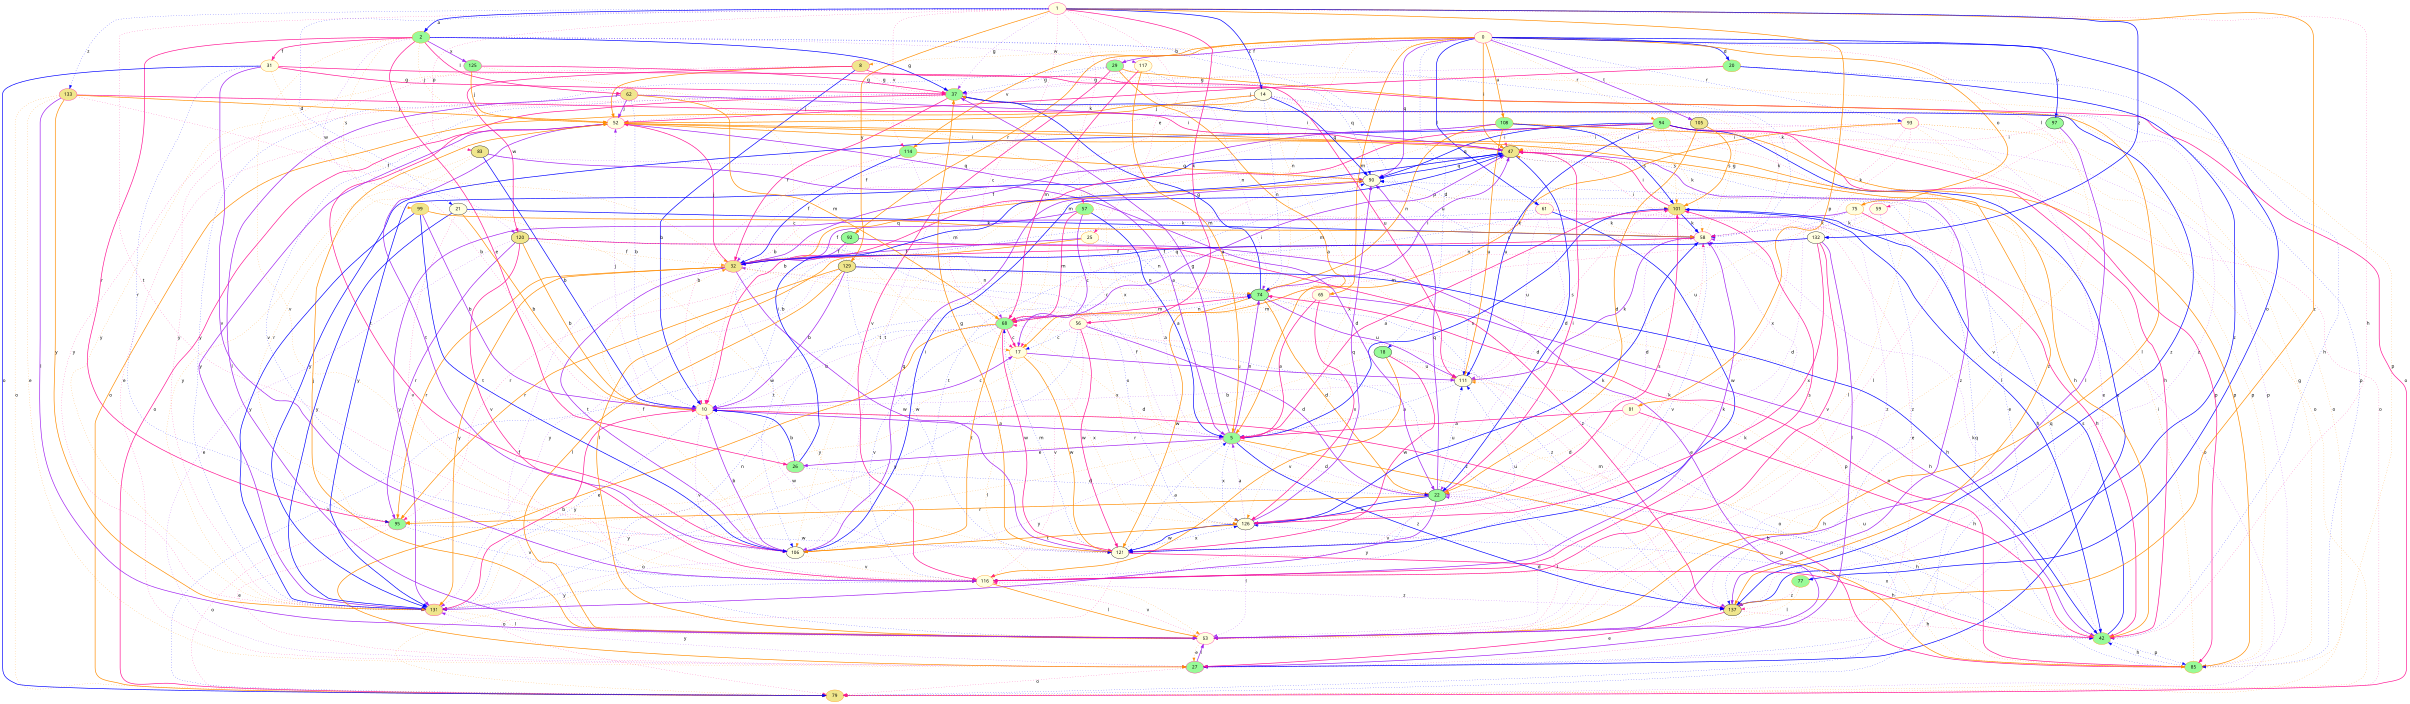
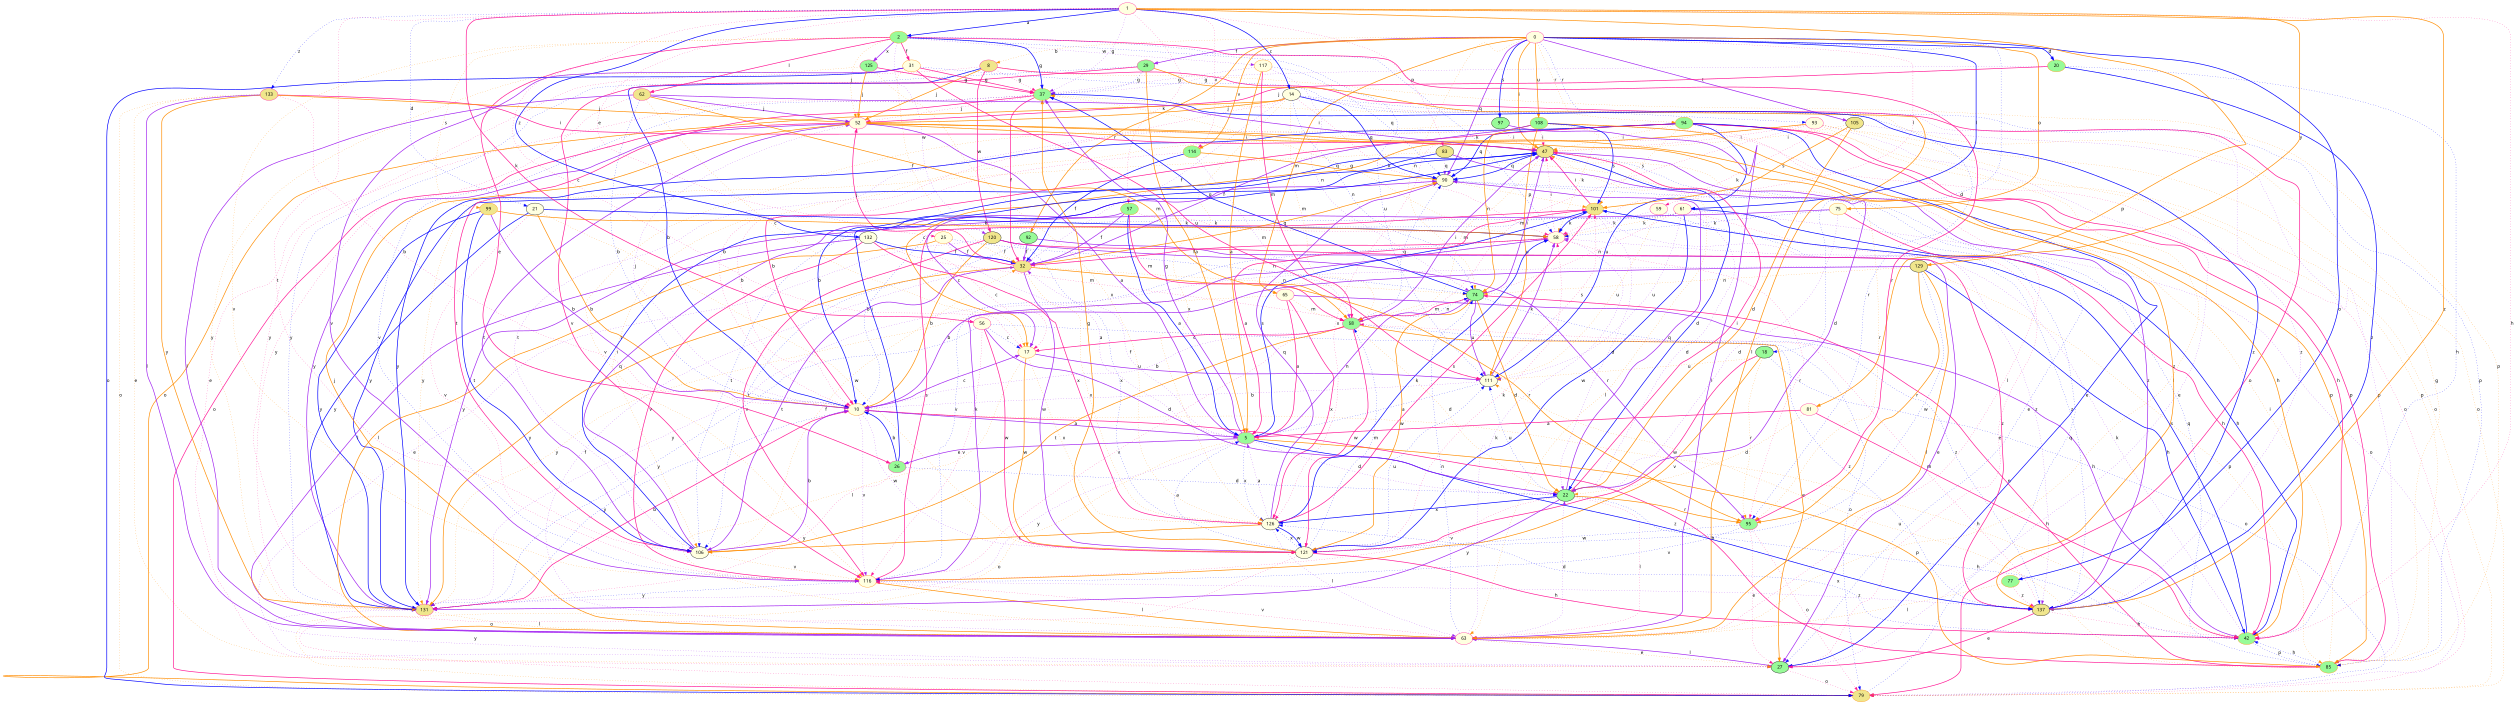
(1958, 347) -> (2104, 292)
(872, 458) -> (1121, 448)
(1195, 667) -> (1780, 667)
